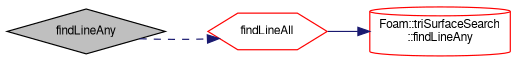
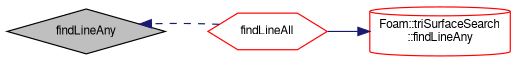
(174, 39) -> (185, 23)
